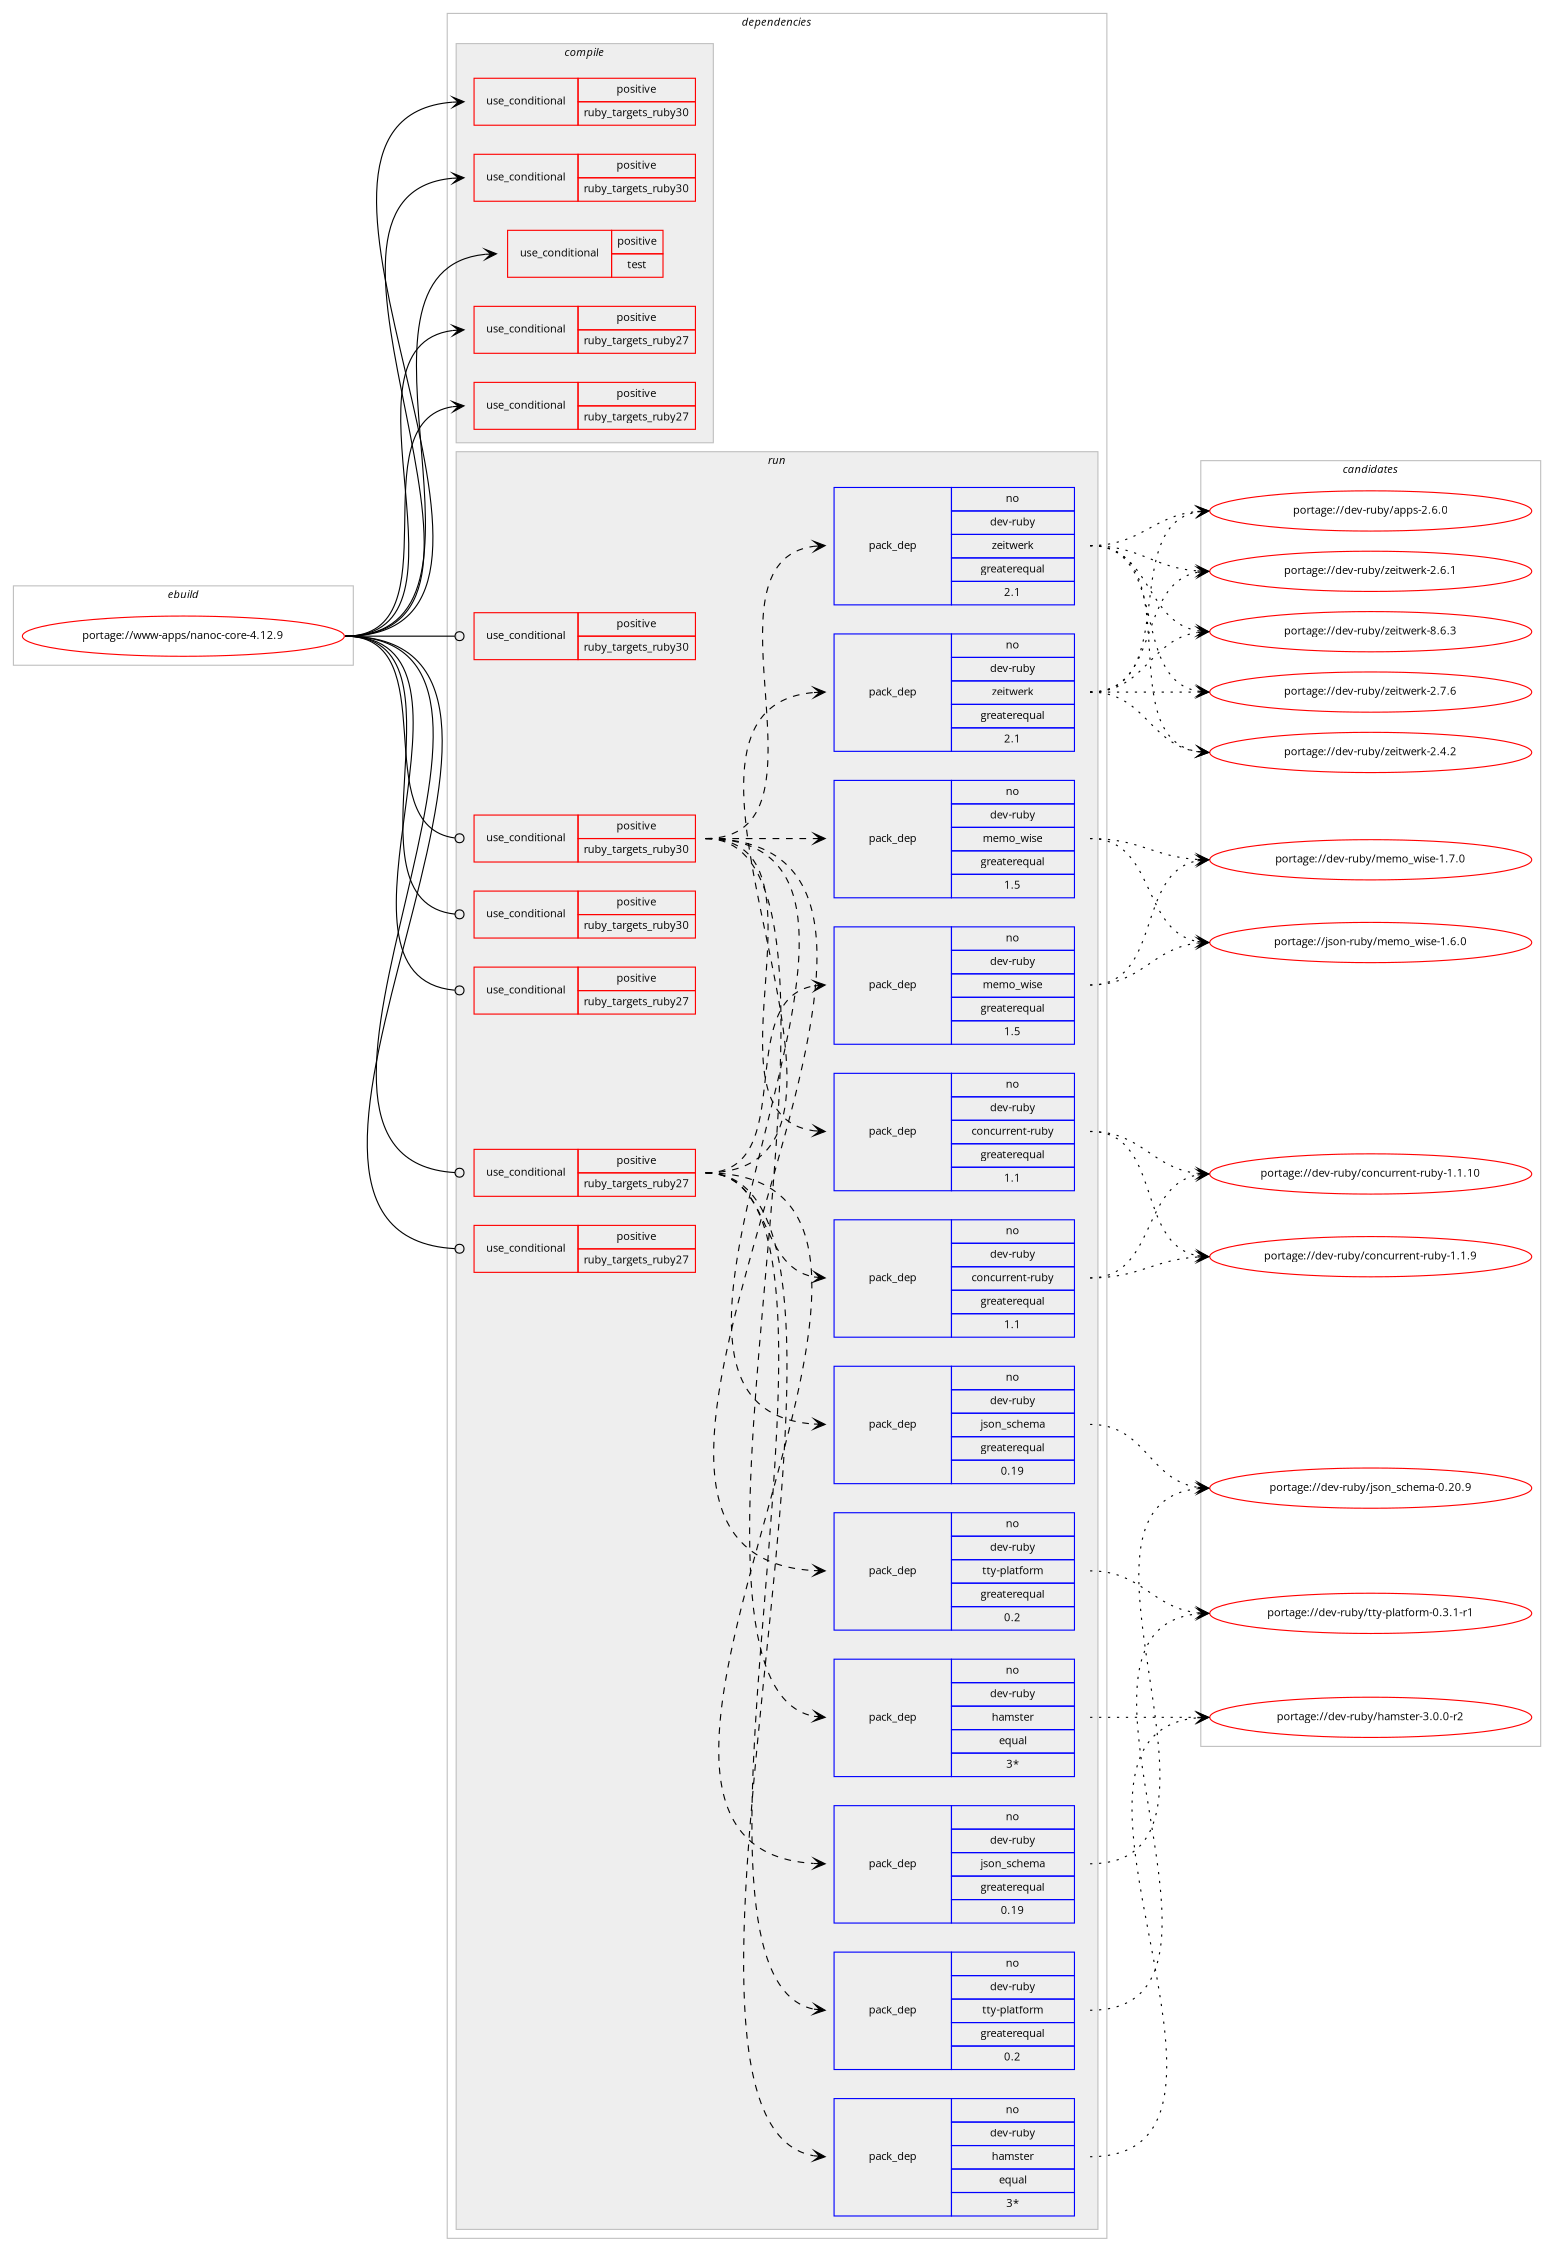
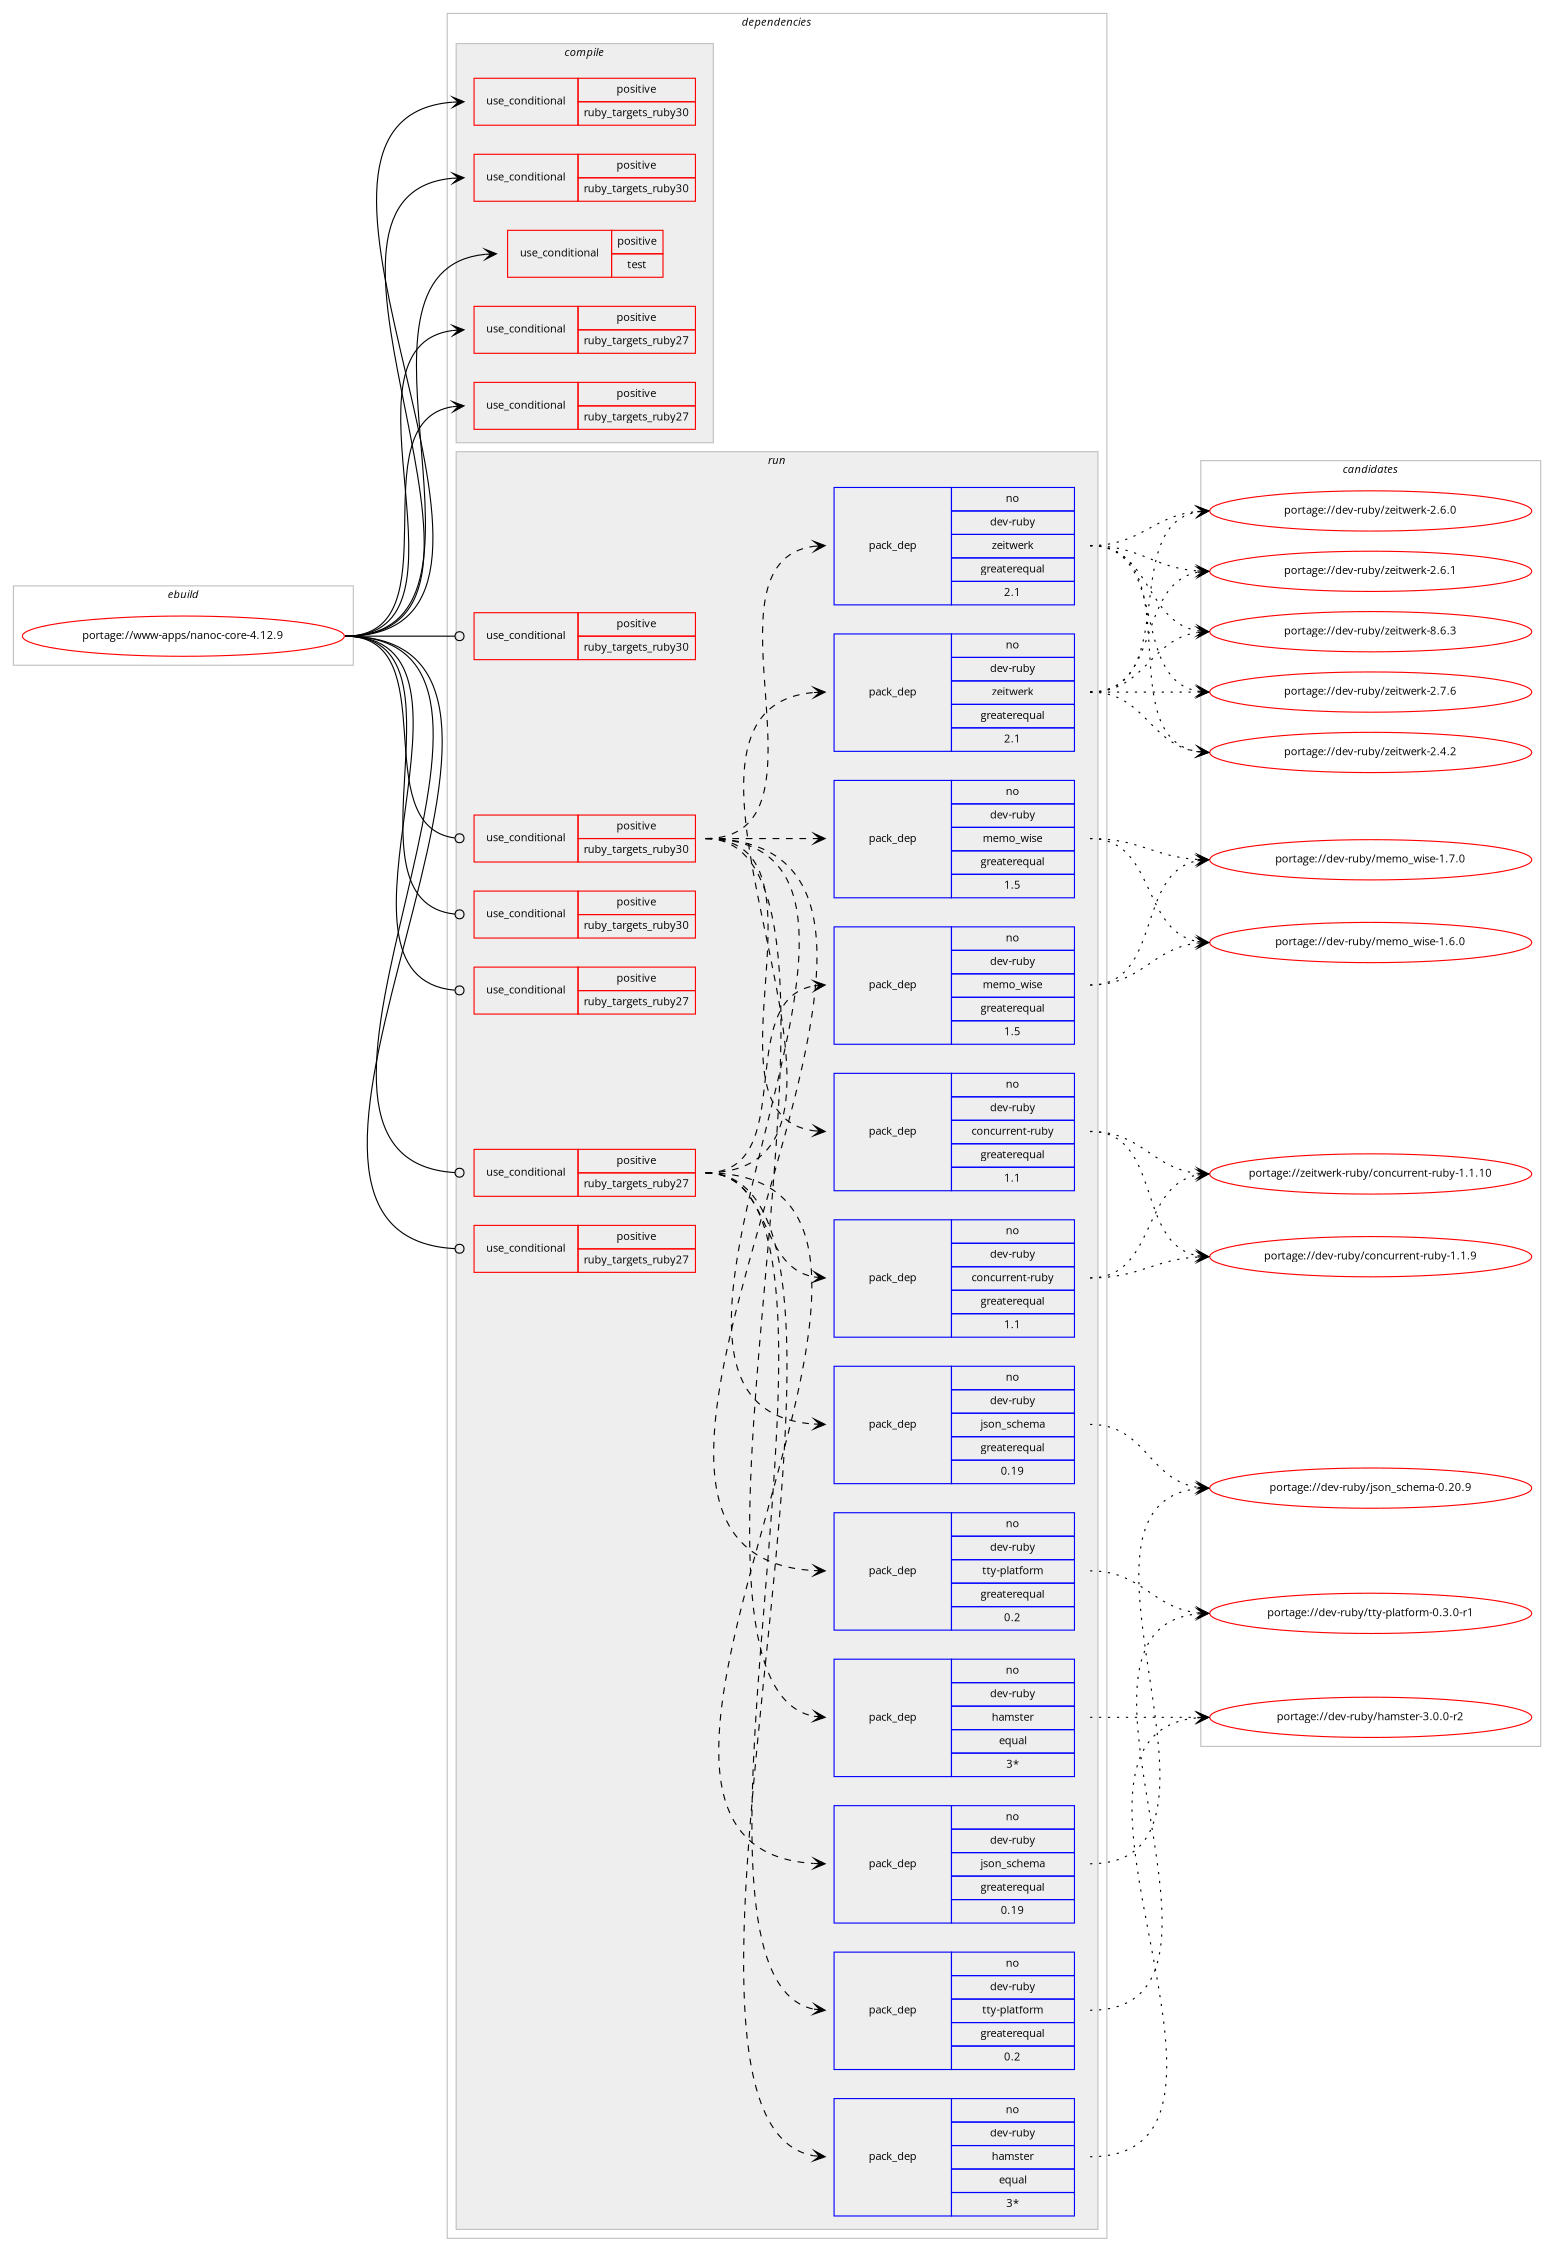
(1371, 511) -> (1371, 511)
(1371, 943) -> (1371, 943)
(1371, 1174) -> (1371, 1174)
(1371, 1613) -> (1371, 1613)
